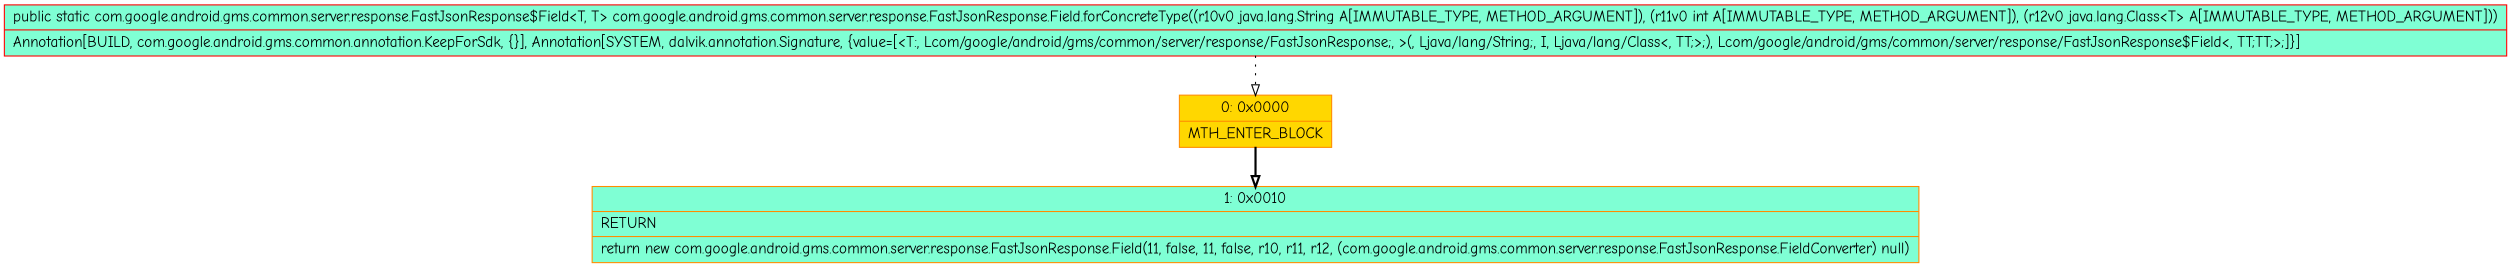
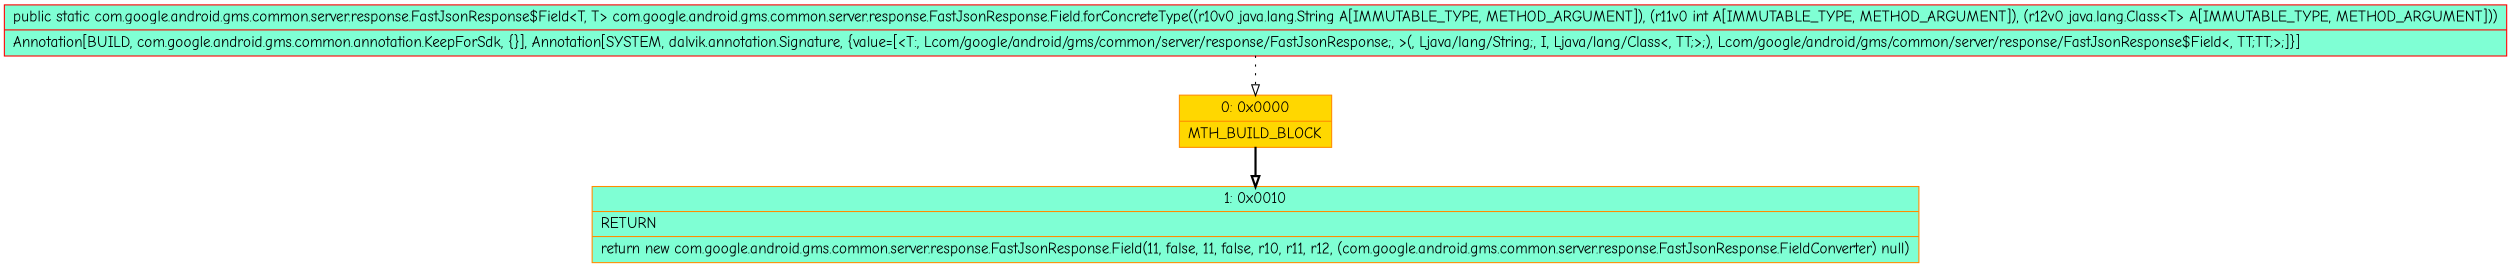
(1256, 134) -> (1255, 134)
